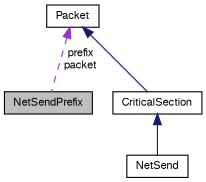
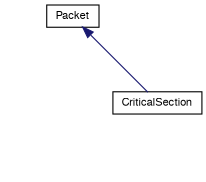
(48, 103) -> none
(157, 166) -> none
